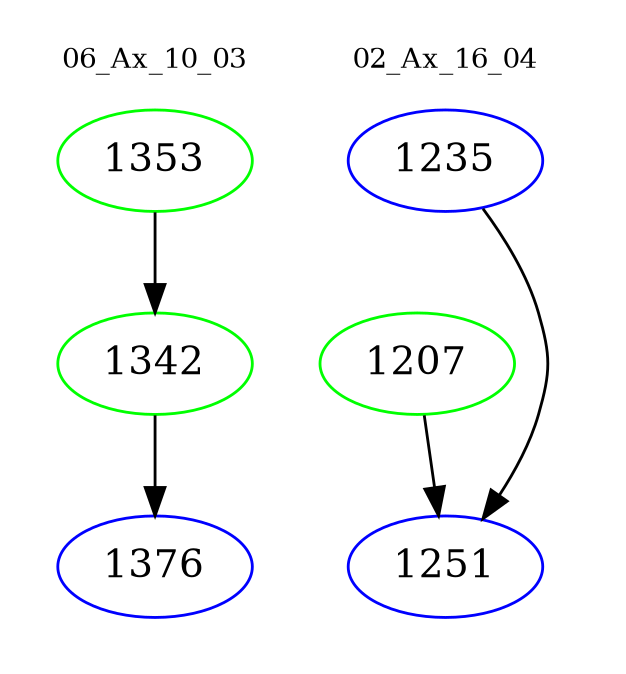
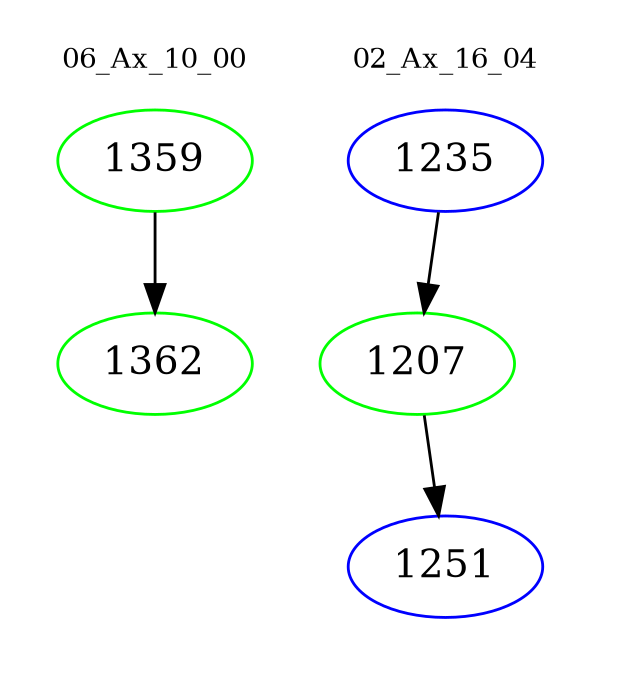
(155, 61) -> (155, 61)
(155, 161) -> (155, 161)
(547, 349) -> (433, 248)
(155, 364) -> (155, 364)
(155, 567) -> none
